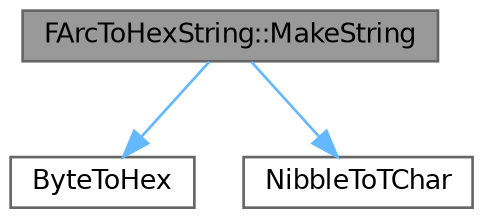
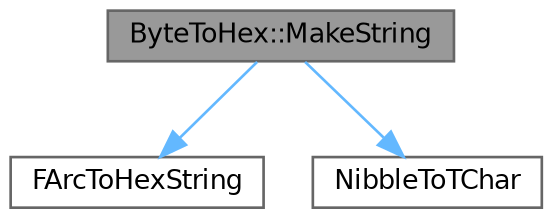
(230, 36) -> (281, 36)
(103, 182) -> (137, 182)
